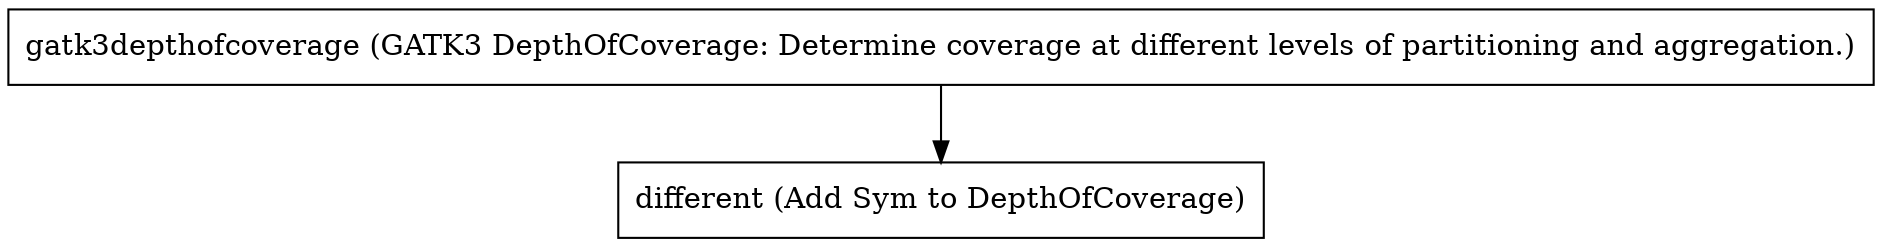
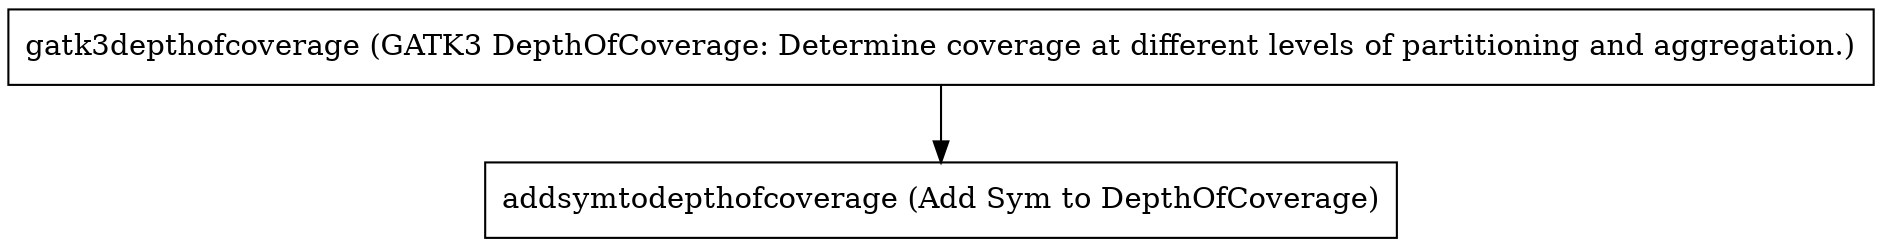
(941, 200) -> (941, 200)
